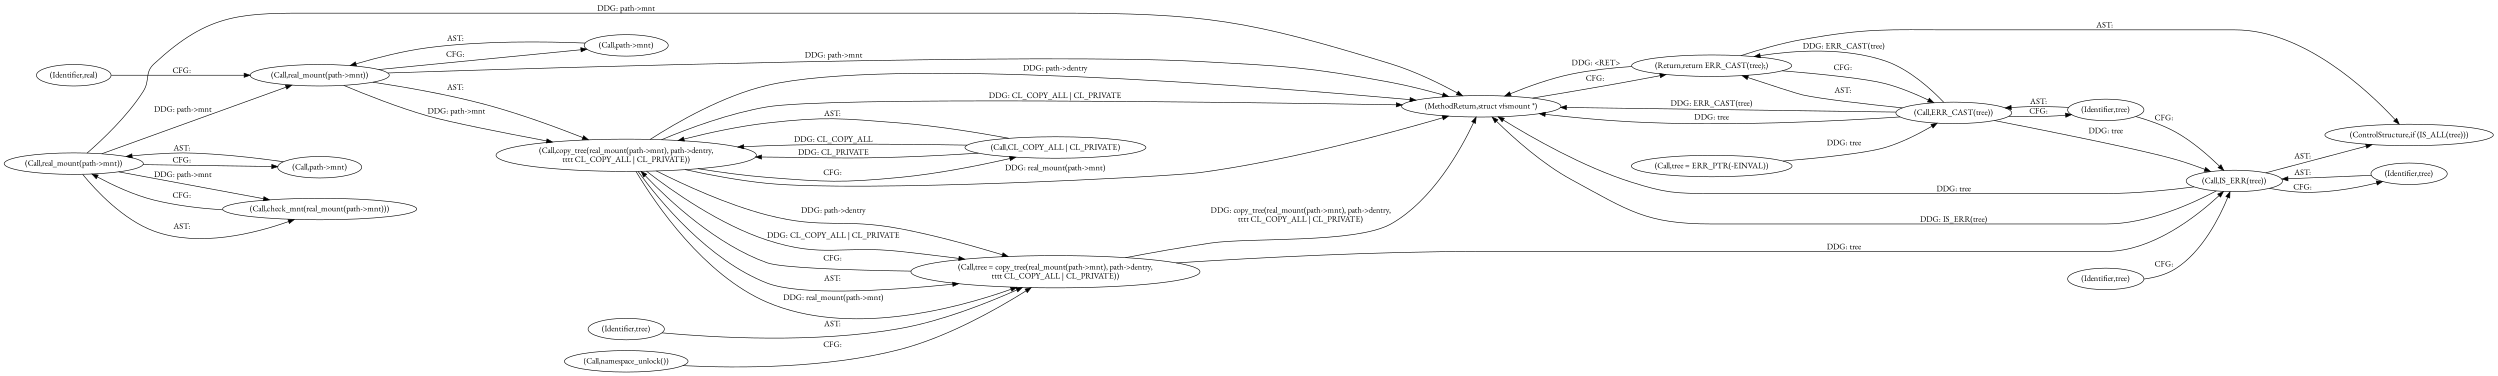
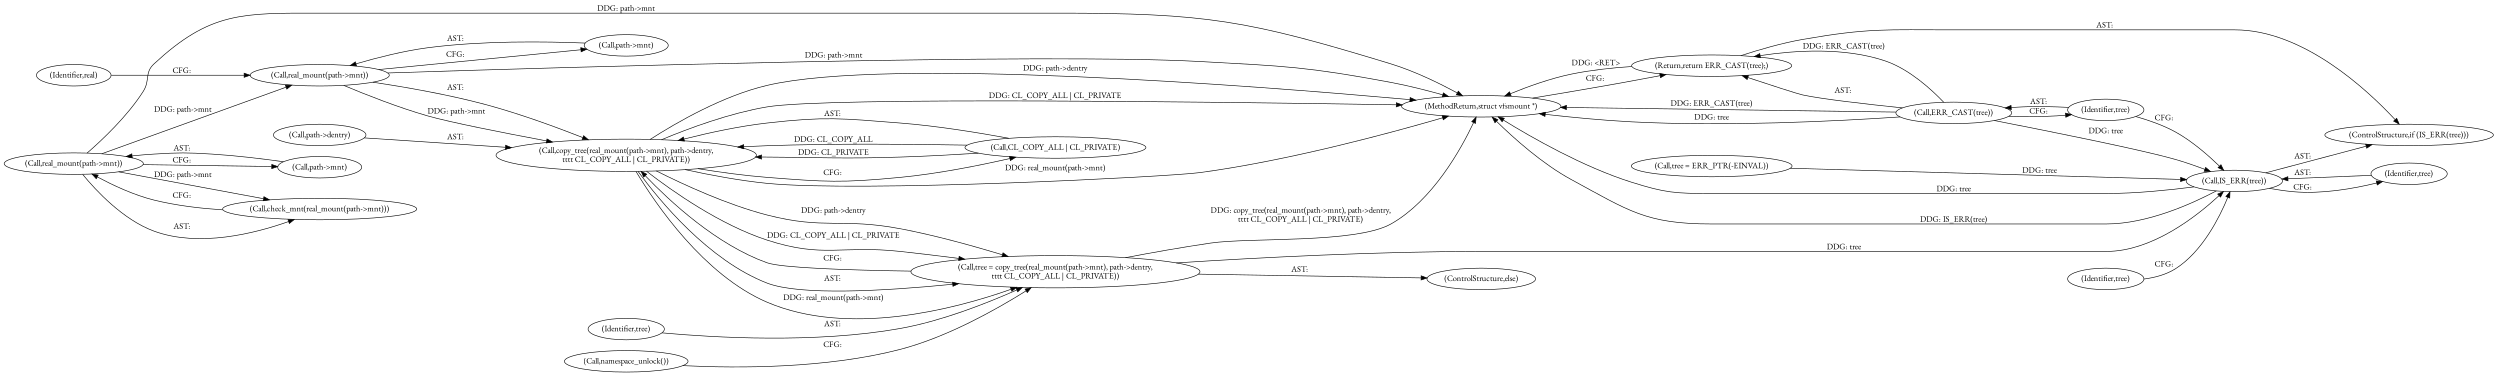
(1857, 79) -> none
none -> (320, 135)
(2409, 135) -> (2409, 135)
(1860, 153) -> (1985, 174)
none -> (1481, 279)
